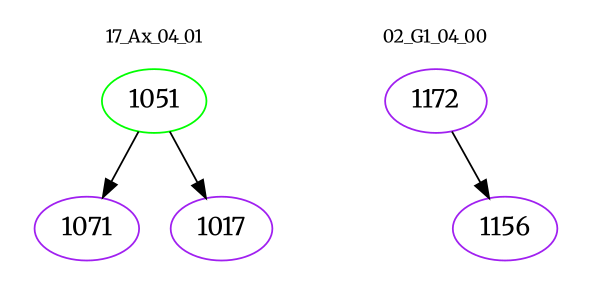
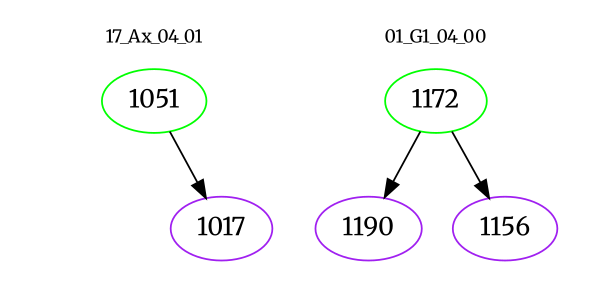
(436, 38) -> (436, 38)
(436, 101) -> (436, 101)
(87, 229) -> none
none -> (369, 229)
